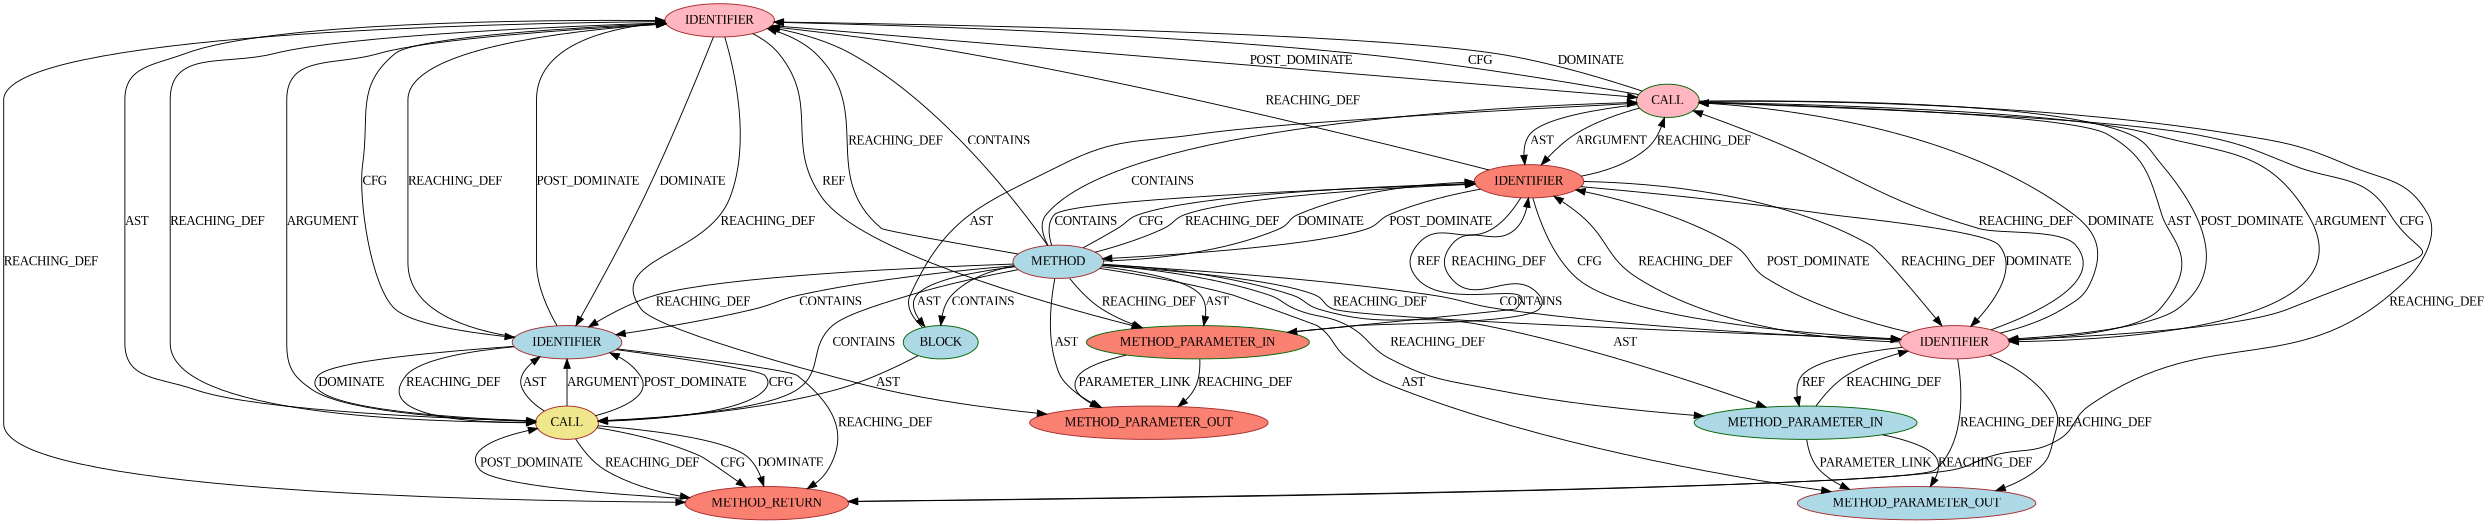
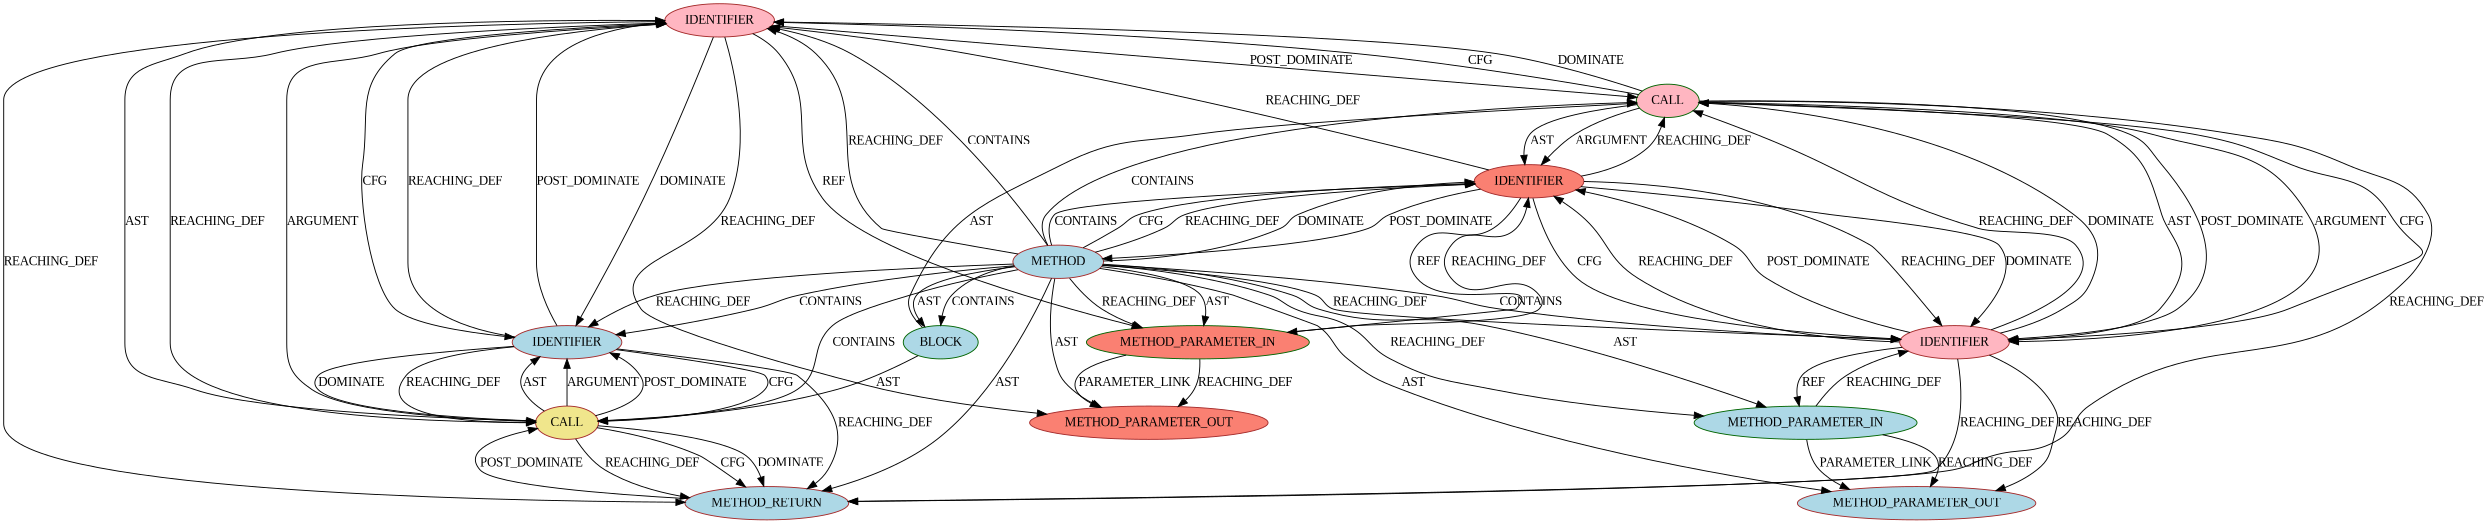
none -> (967, 411)
(767, 503) -> (767, 503)
